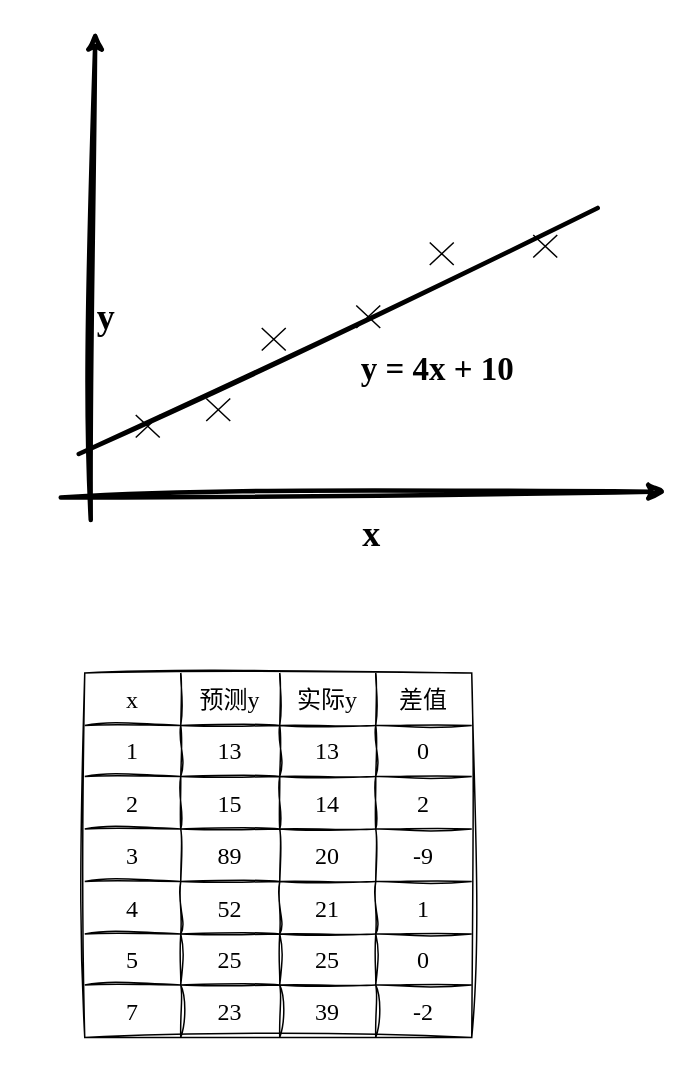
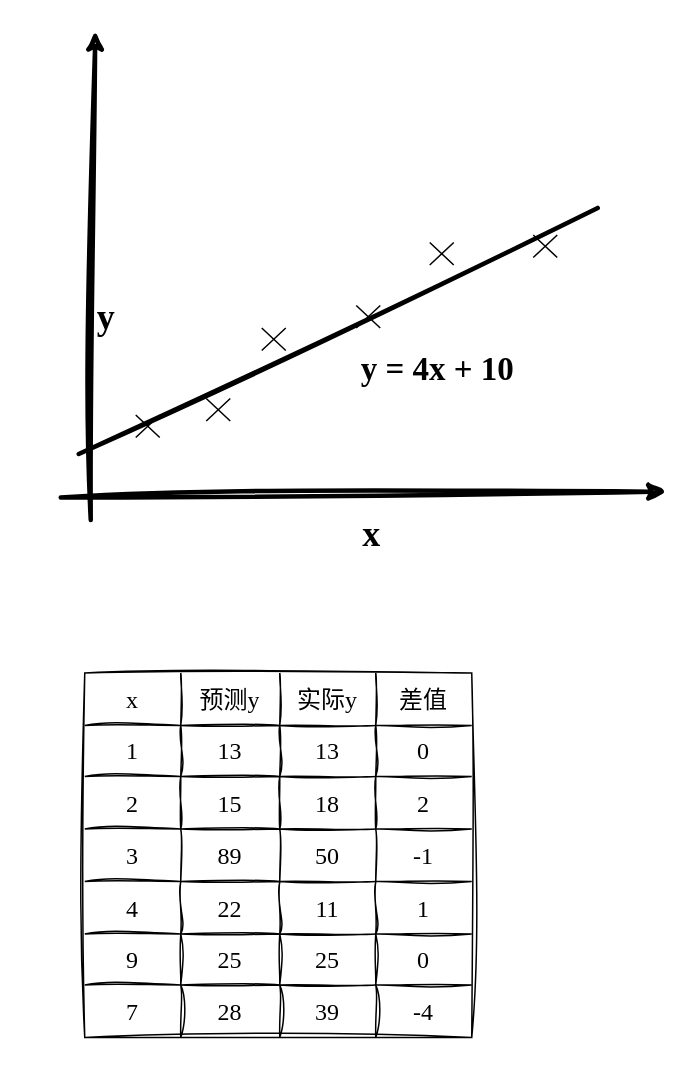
(328, 803) -> (328, 803)
(328, 856) -> (328, 856)
(424, 856) -> (424, 856)
(230, 908) -> (230, 908)
(328, 908) -> (328, 908)
(133, 959) -> (133, 959)
(230, 1012) -> (230, 1012)
(424, 1012) -> (424, 1012)
